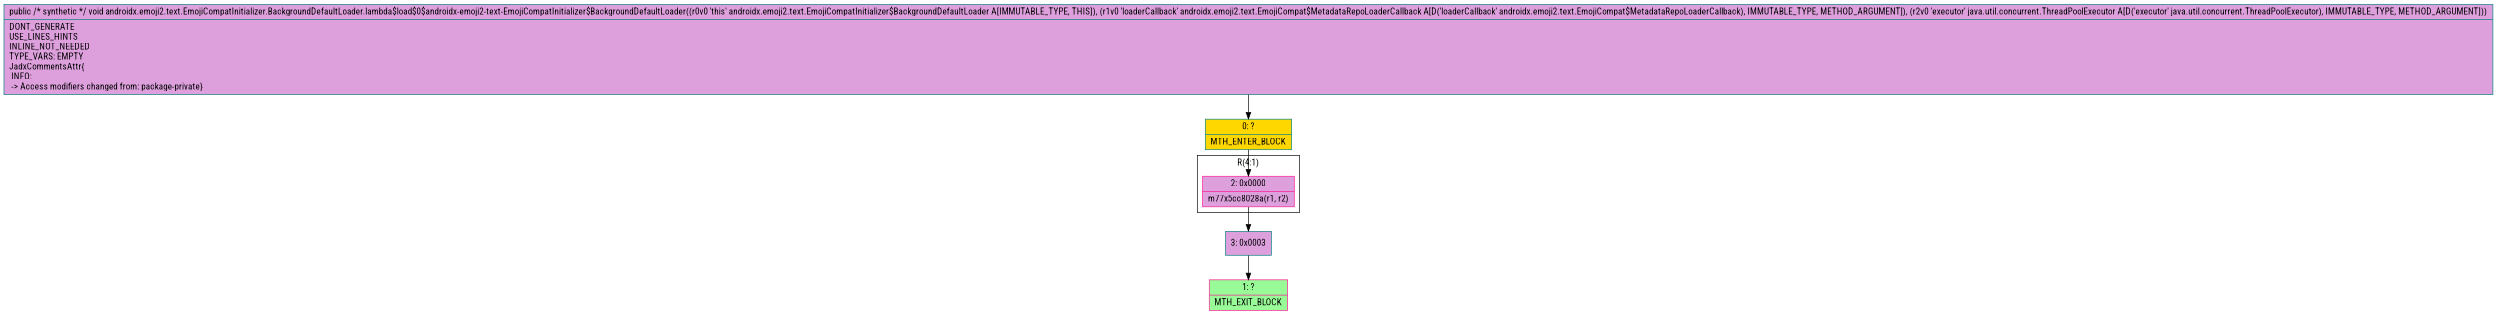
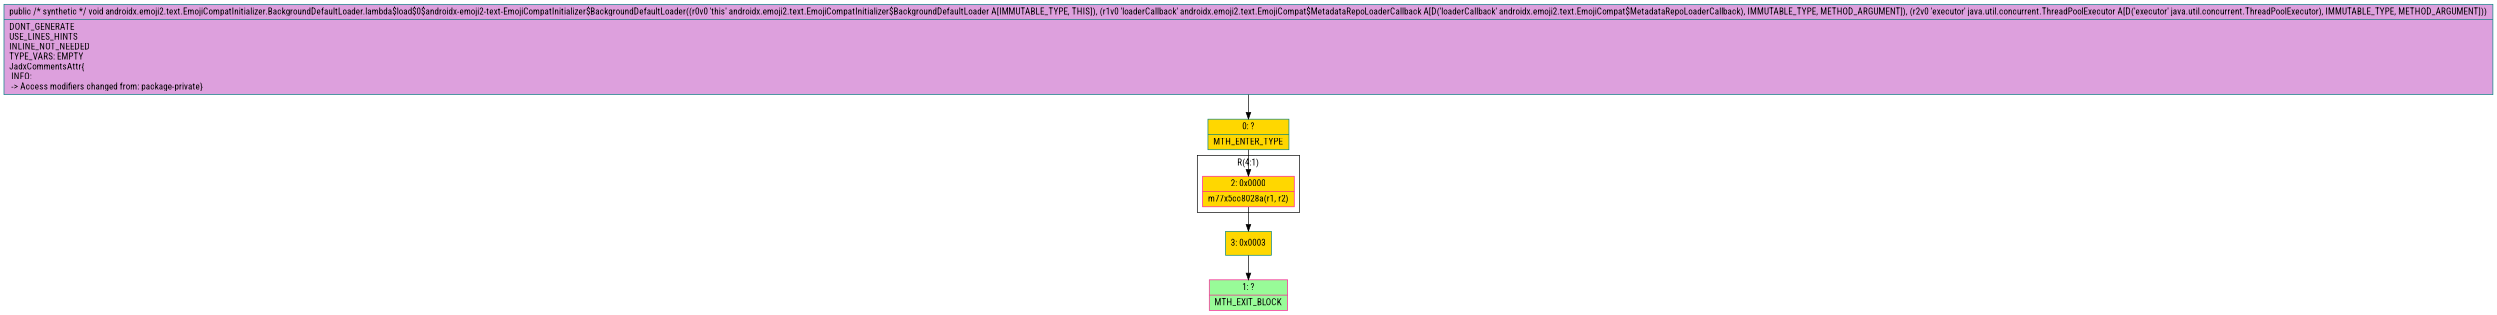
(1248, 142) -> (1248, 142)
(1248, 192) -> (1248, 192)
(1248, 243) -> (1248, 243)
